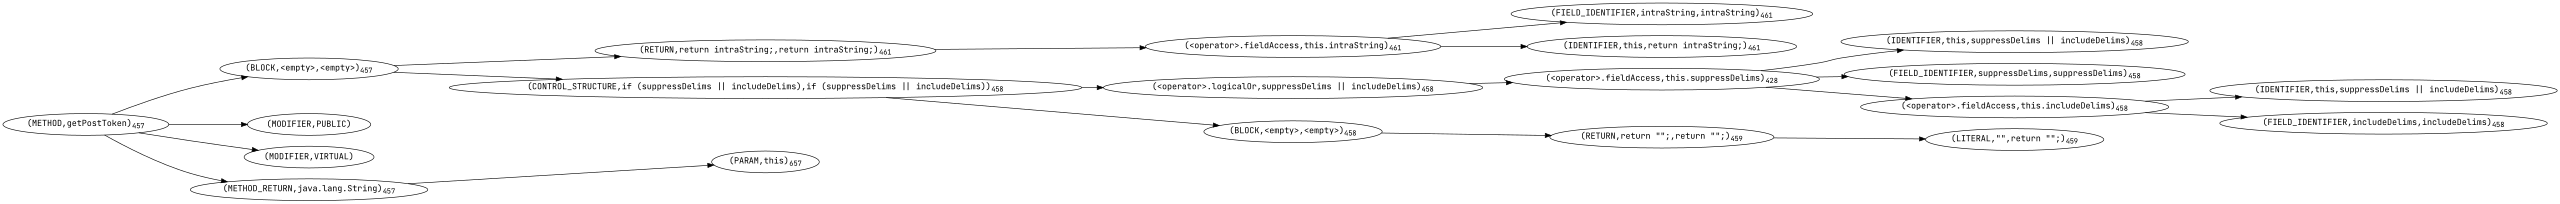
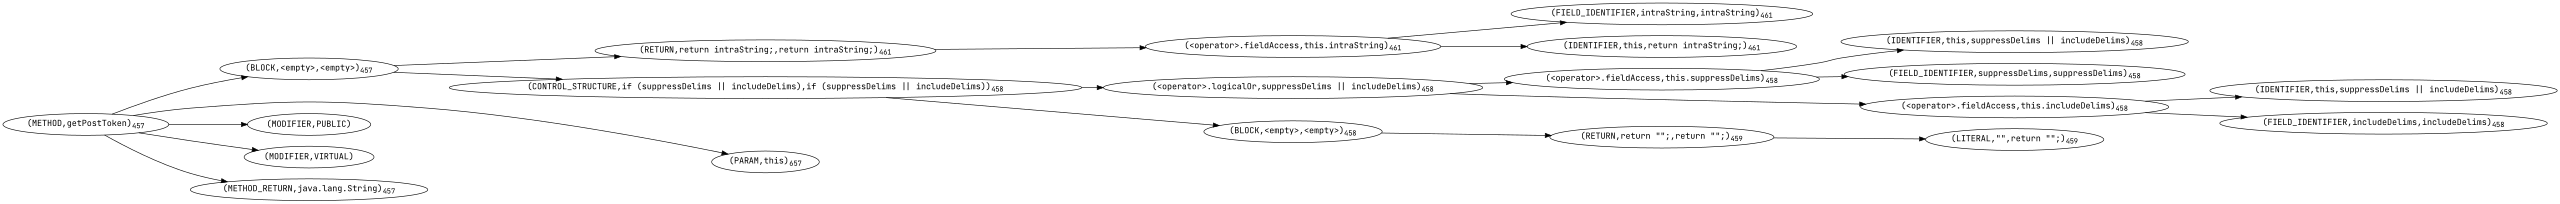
(1772, 78) -> (1772, 78)
(1836, 93) -> (1655, 100)
(558, 175) -> (429, 108)
